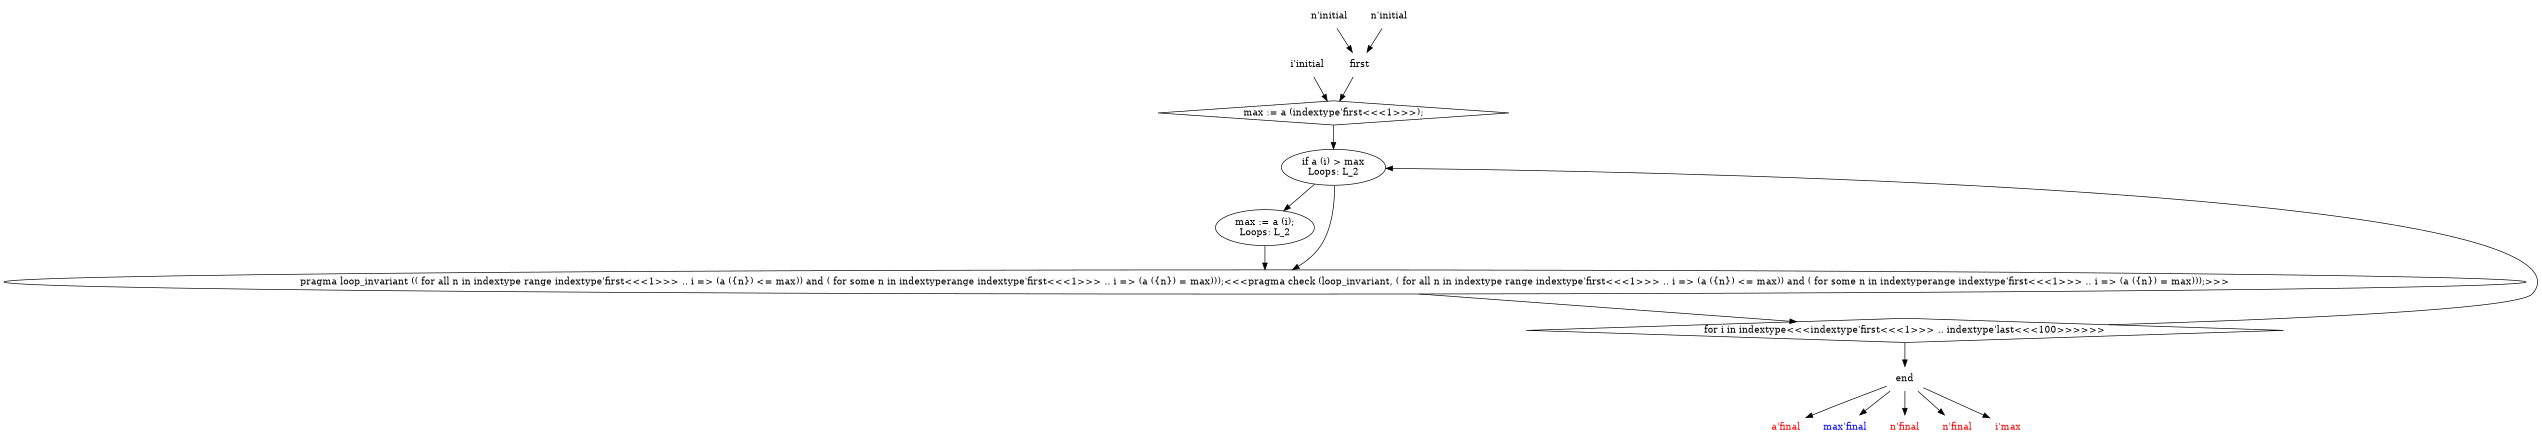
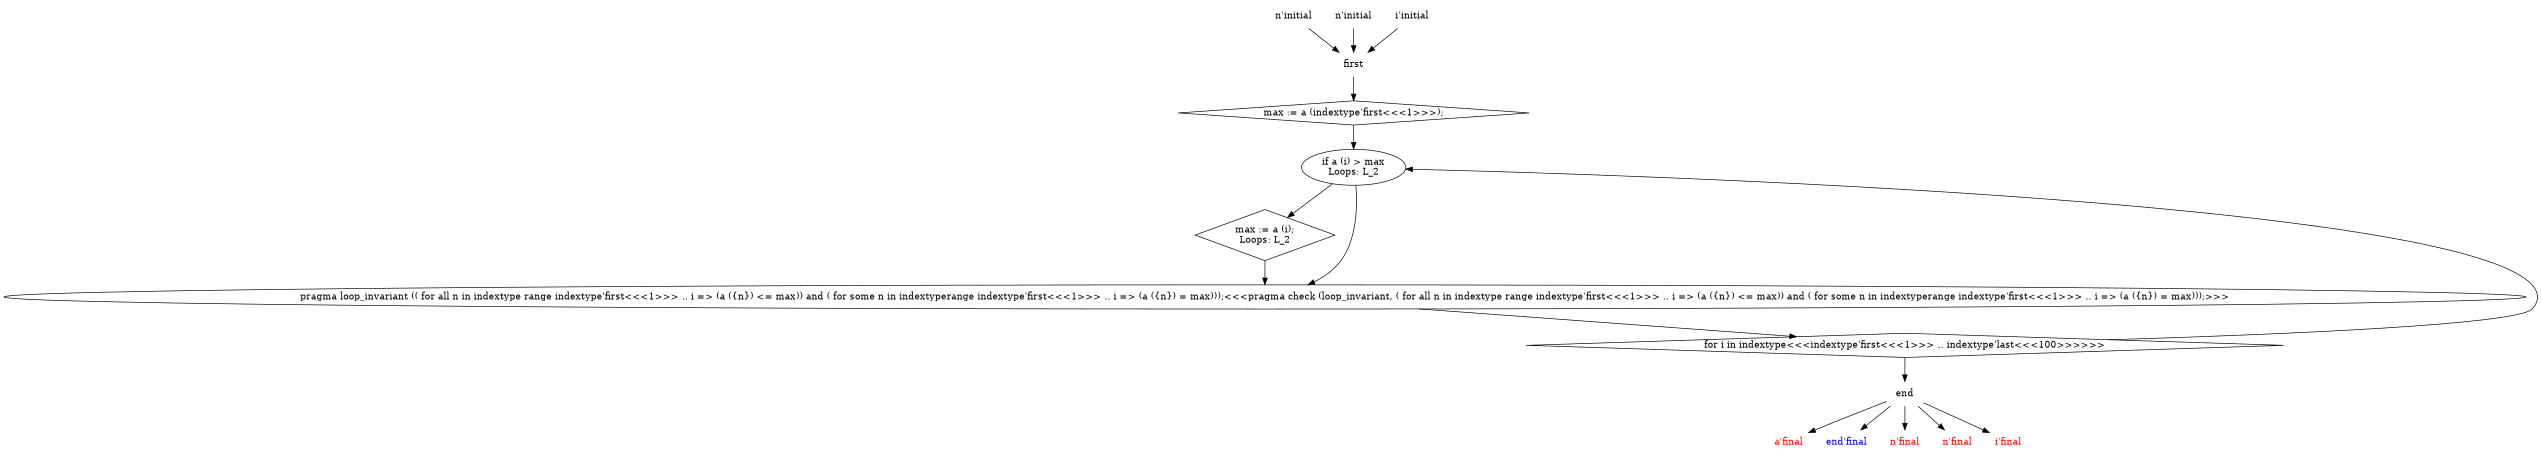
(1319, 86) -> (1385, 38)
(1265, 228) -> (1265, 235)
(1845, 427) -> (1846, 442)
(2008, 427) -> (2008, 442)
